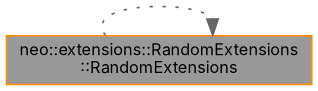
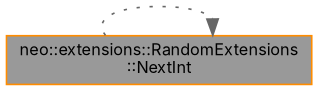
(159, 60) -> (159, 60)
